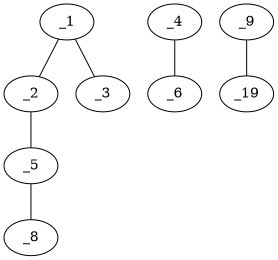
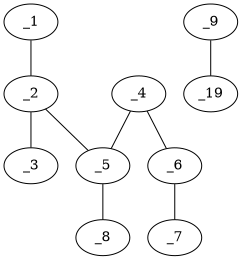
(85, 58) -> (31, 130)
none -> (121, 130)
none -> (175, 238)
